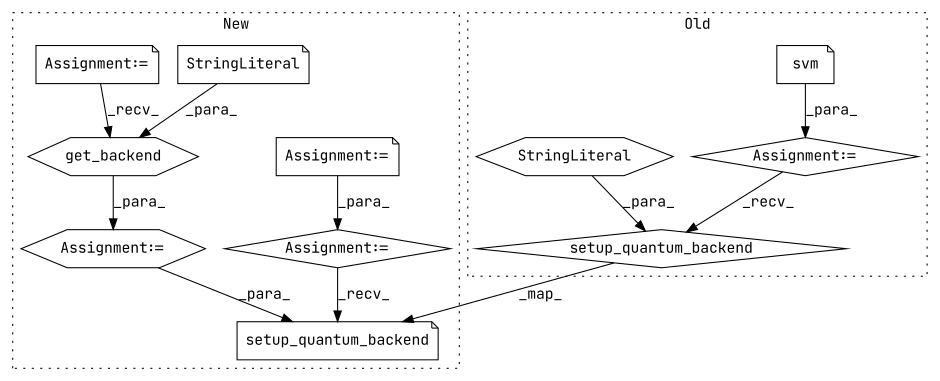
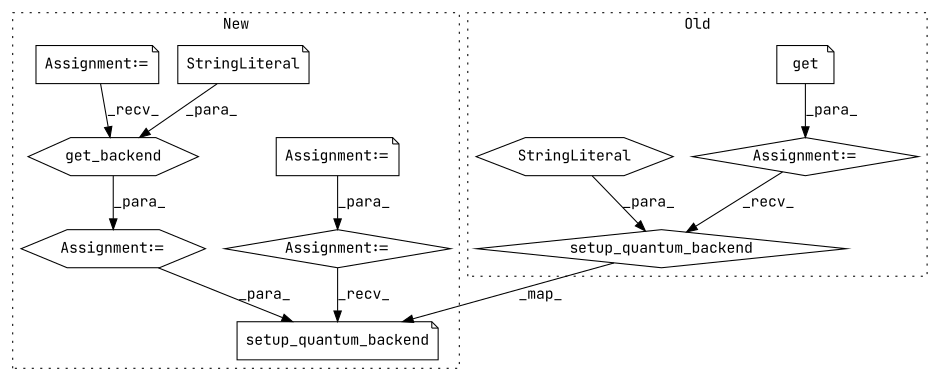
(805, 65) -> (805, 65)
